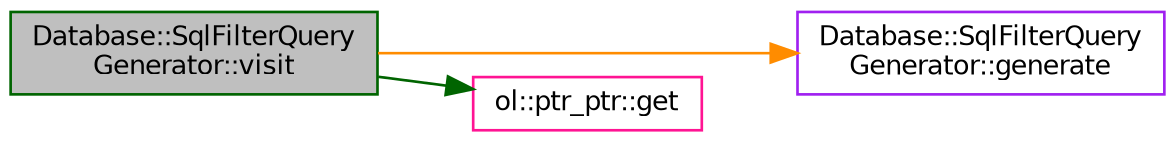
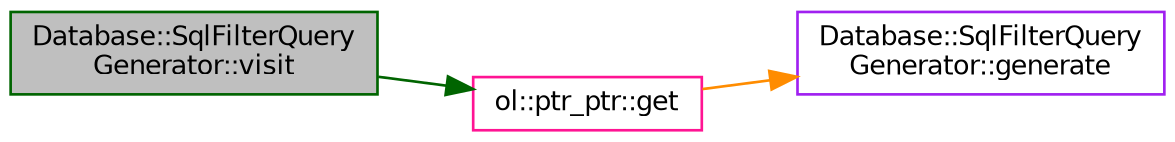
(574, 53) -> (736, 85)
